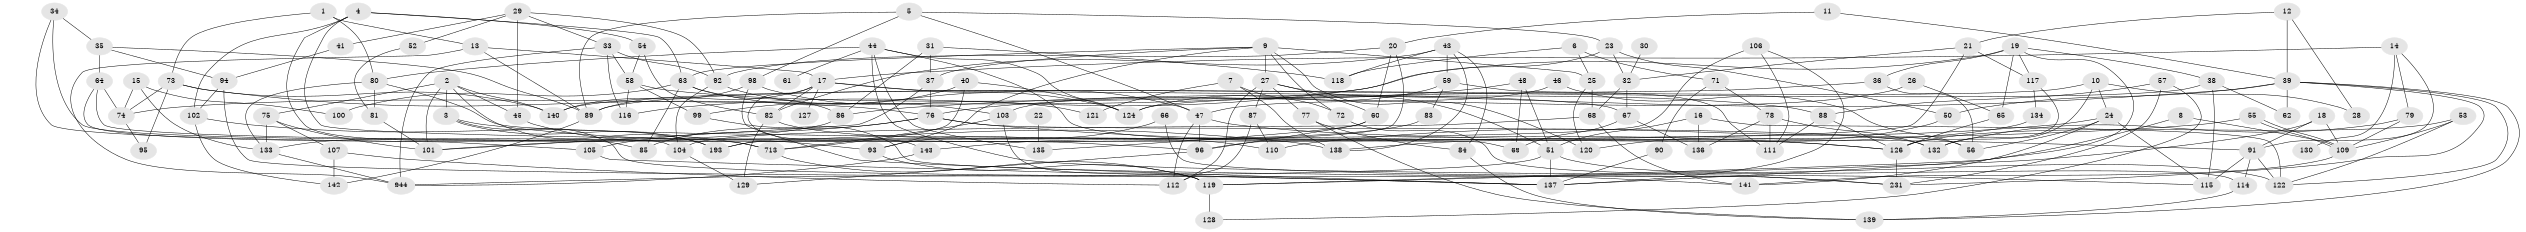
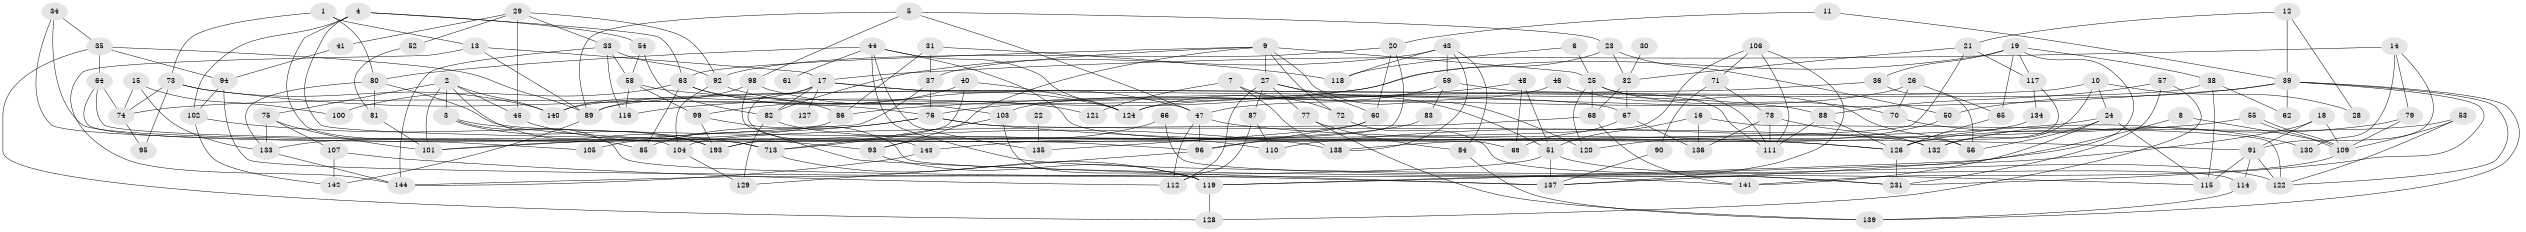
(1643, 69) -> (1736, 64)
none -> (1735, 109)
none -> (1895, 116)
none -> (705, 130)
(1045, 172) -> none
(401, 186) -> (401, 186)
none -> (521, 208)
